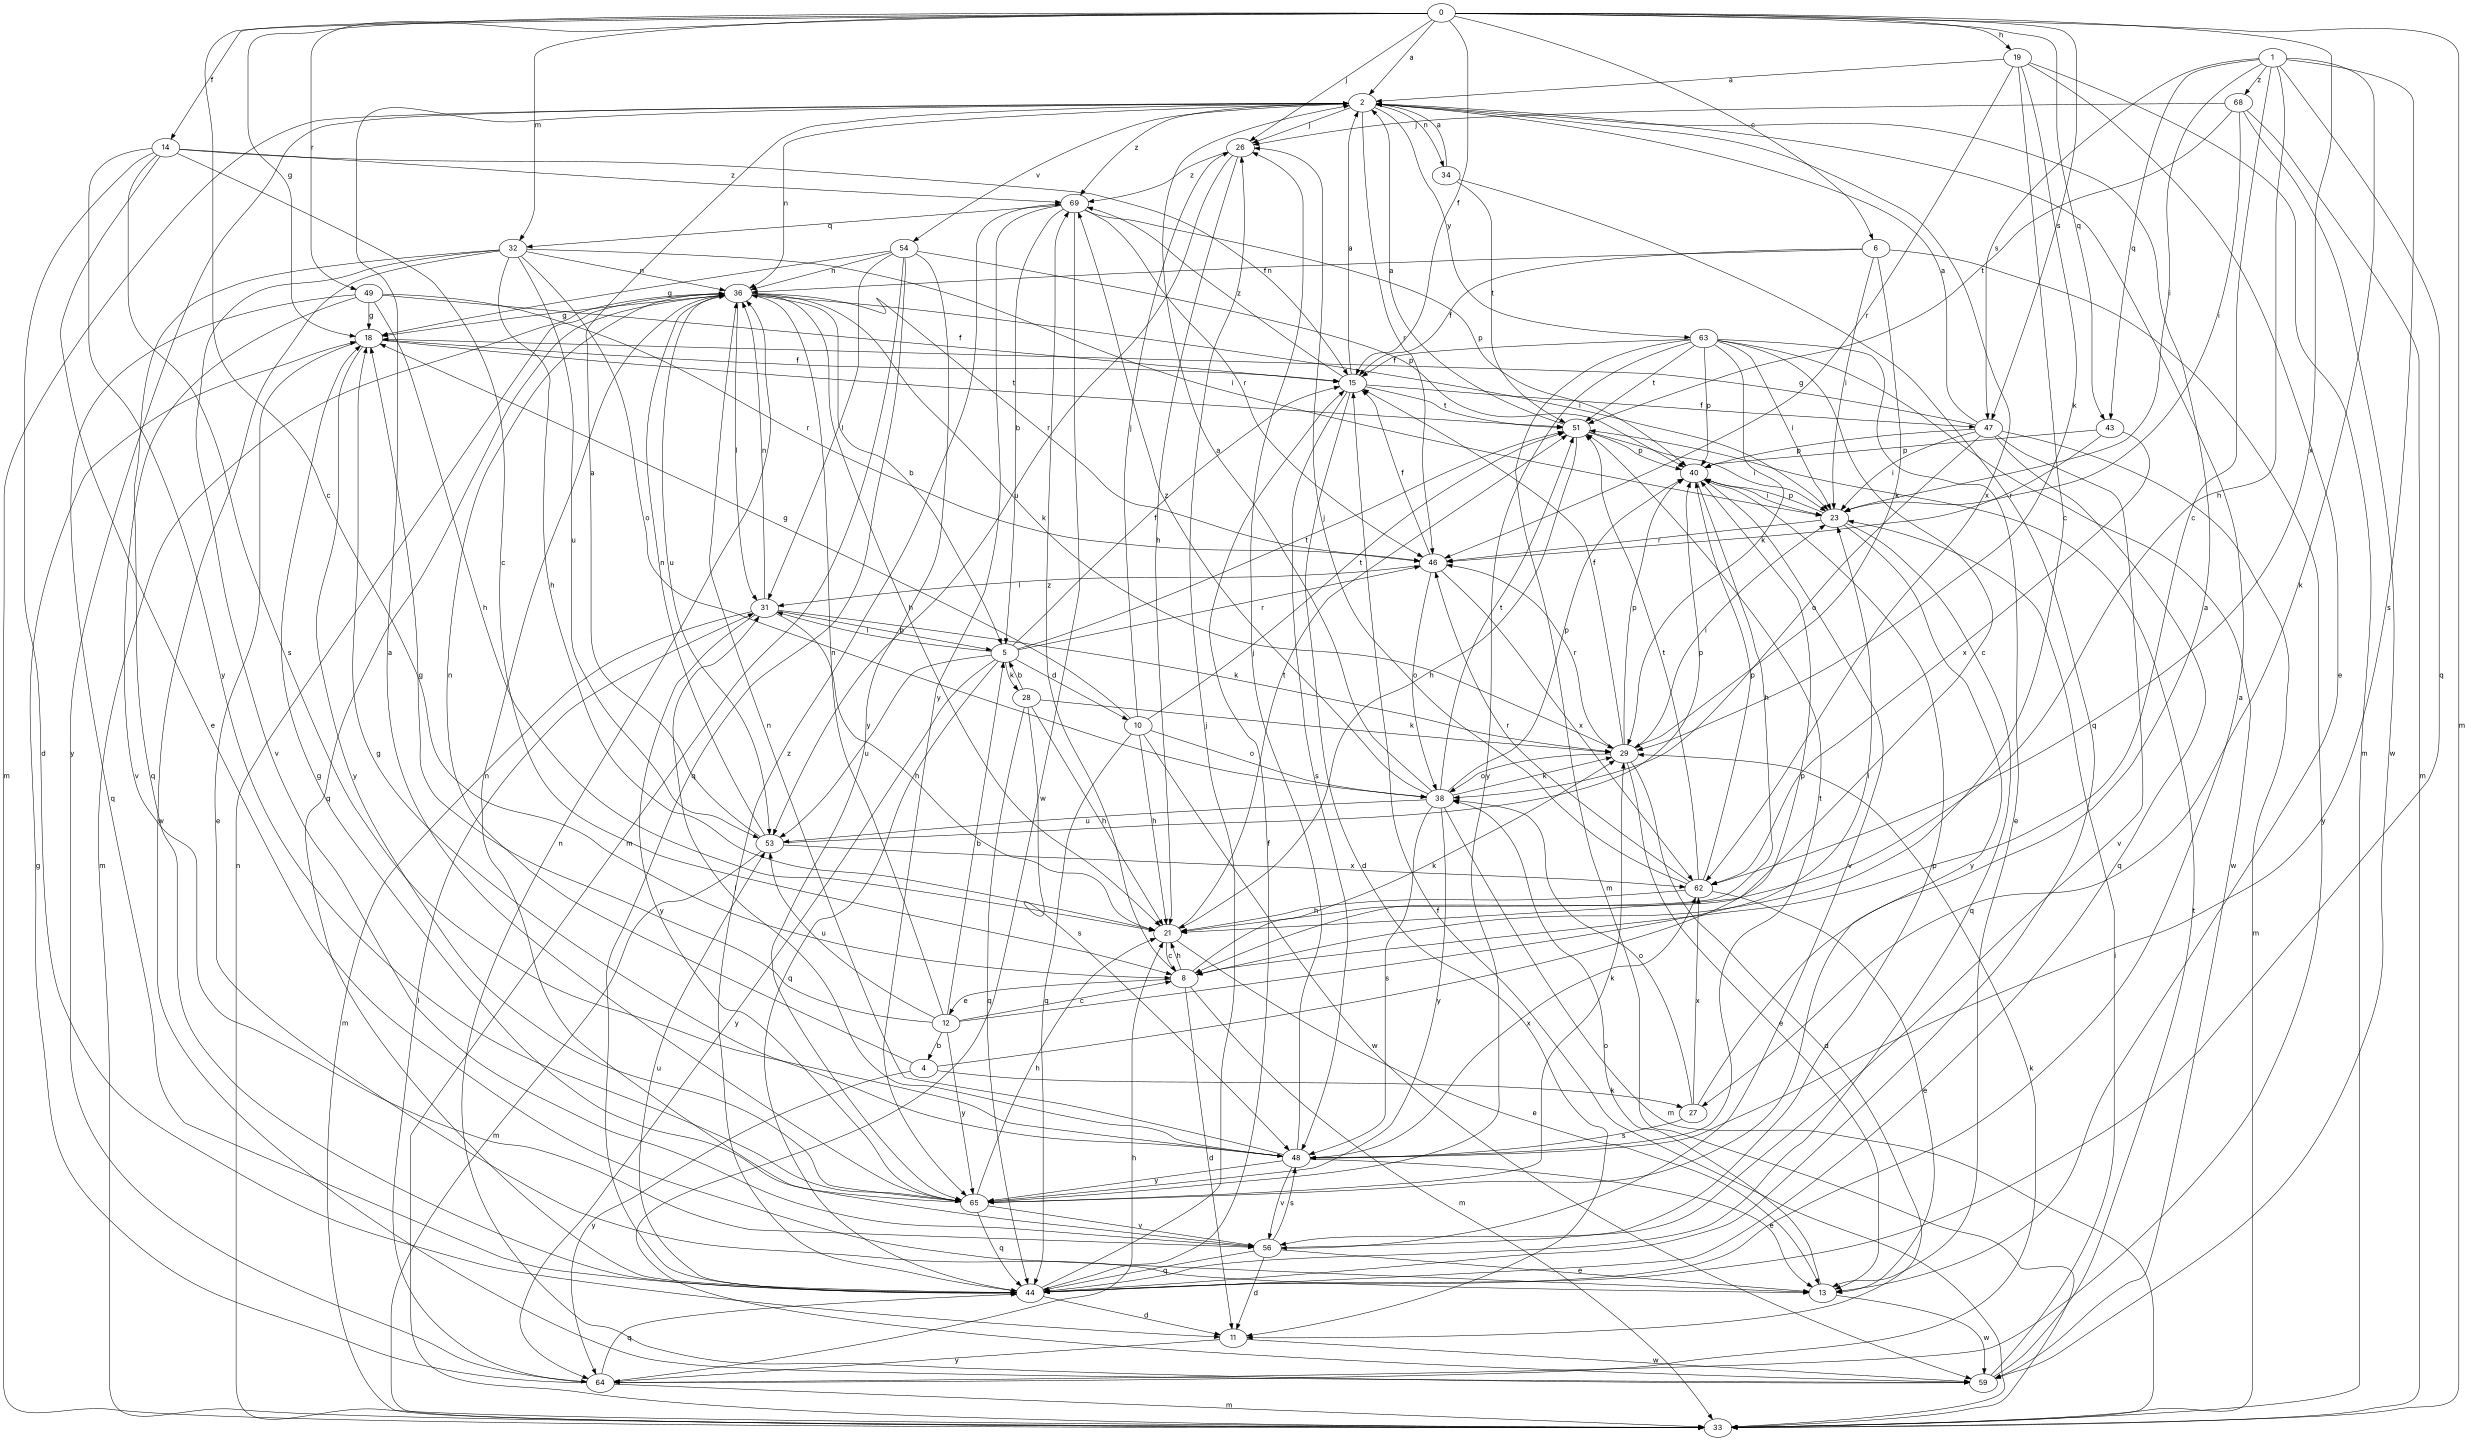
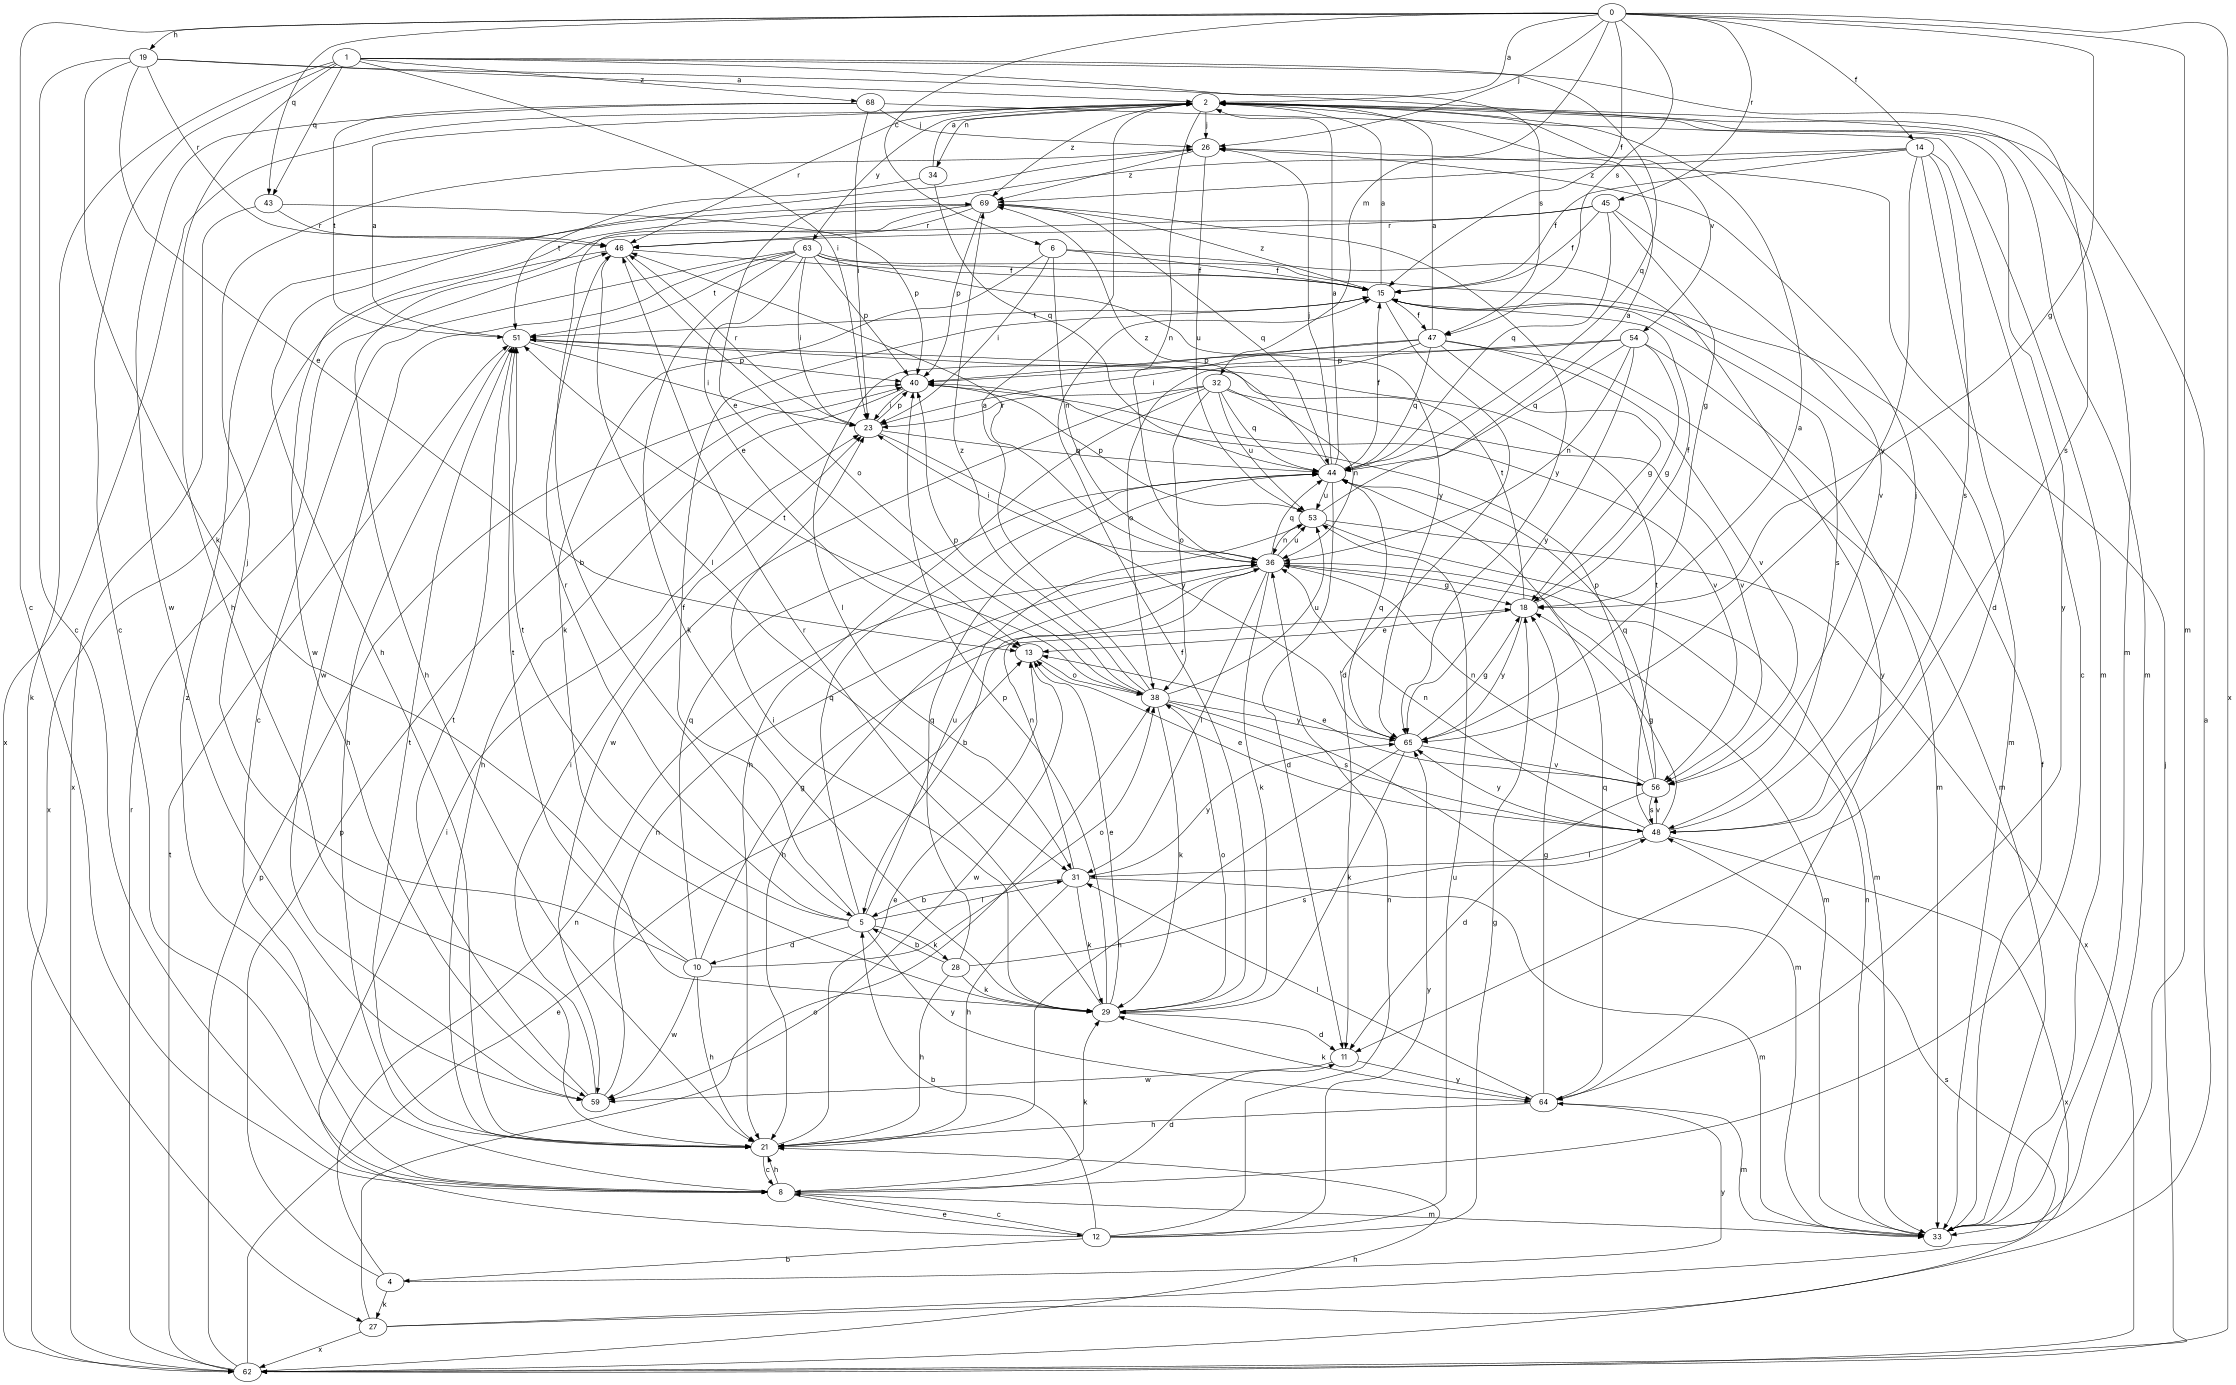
(796, 226) -> (1192, 294)
(369, 293) -> (1606, 204)
